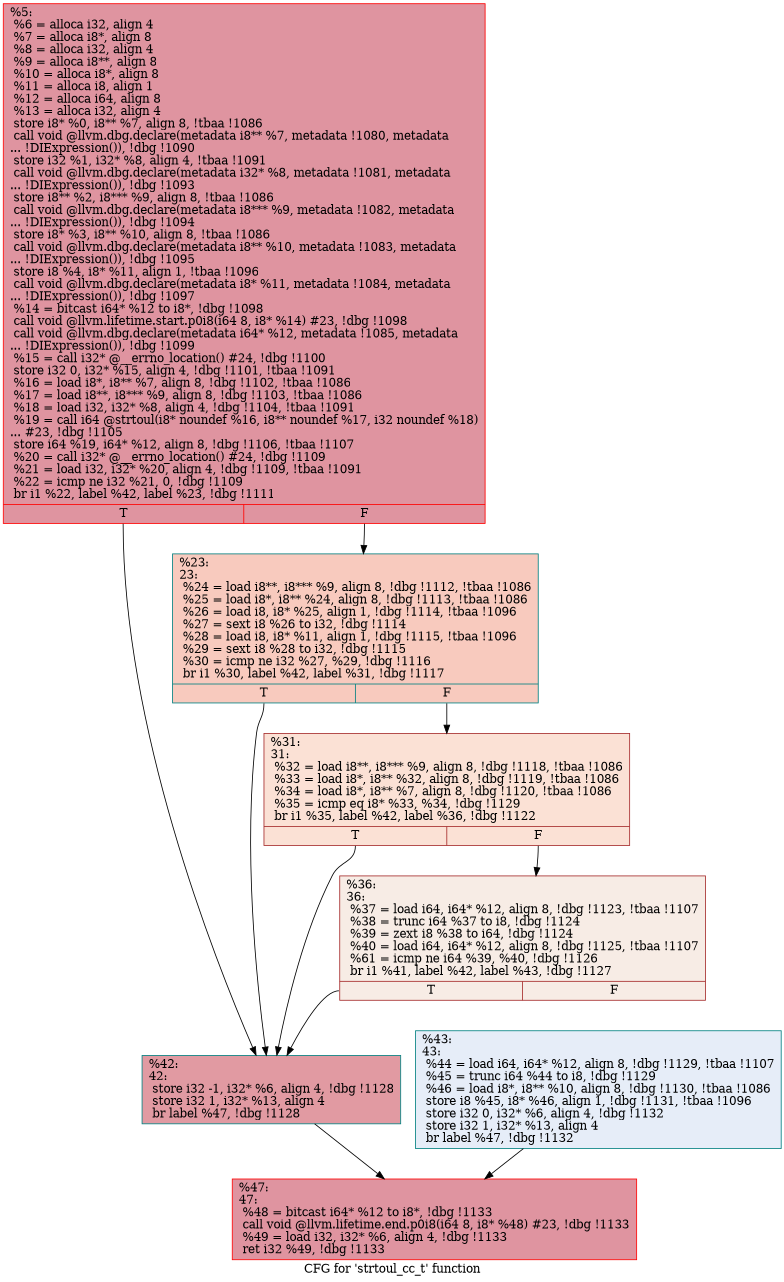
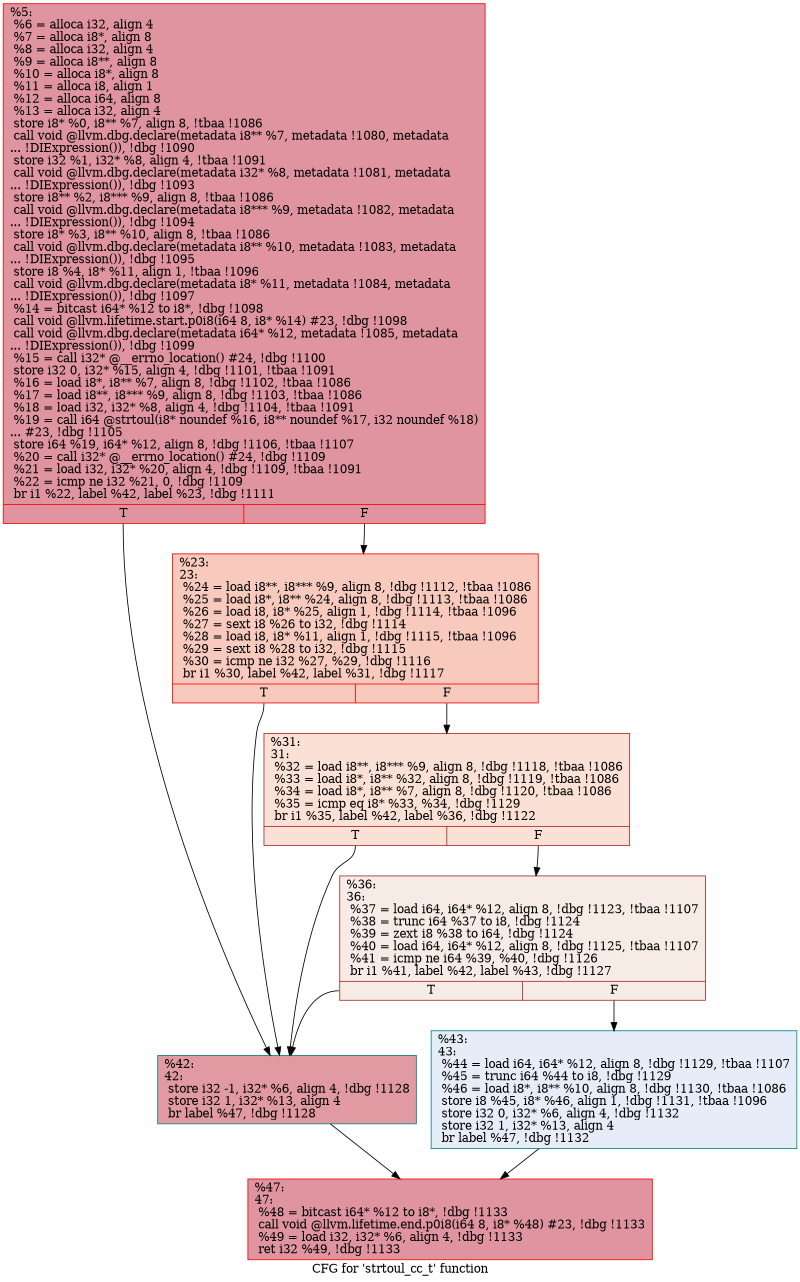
(355, 628) -> (355, 628)
(472, 959) -> (472, 959)
none -> (614, 1012)
